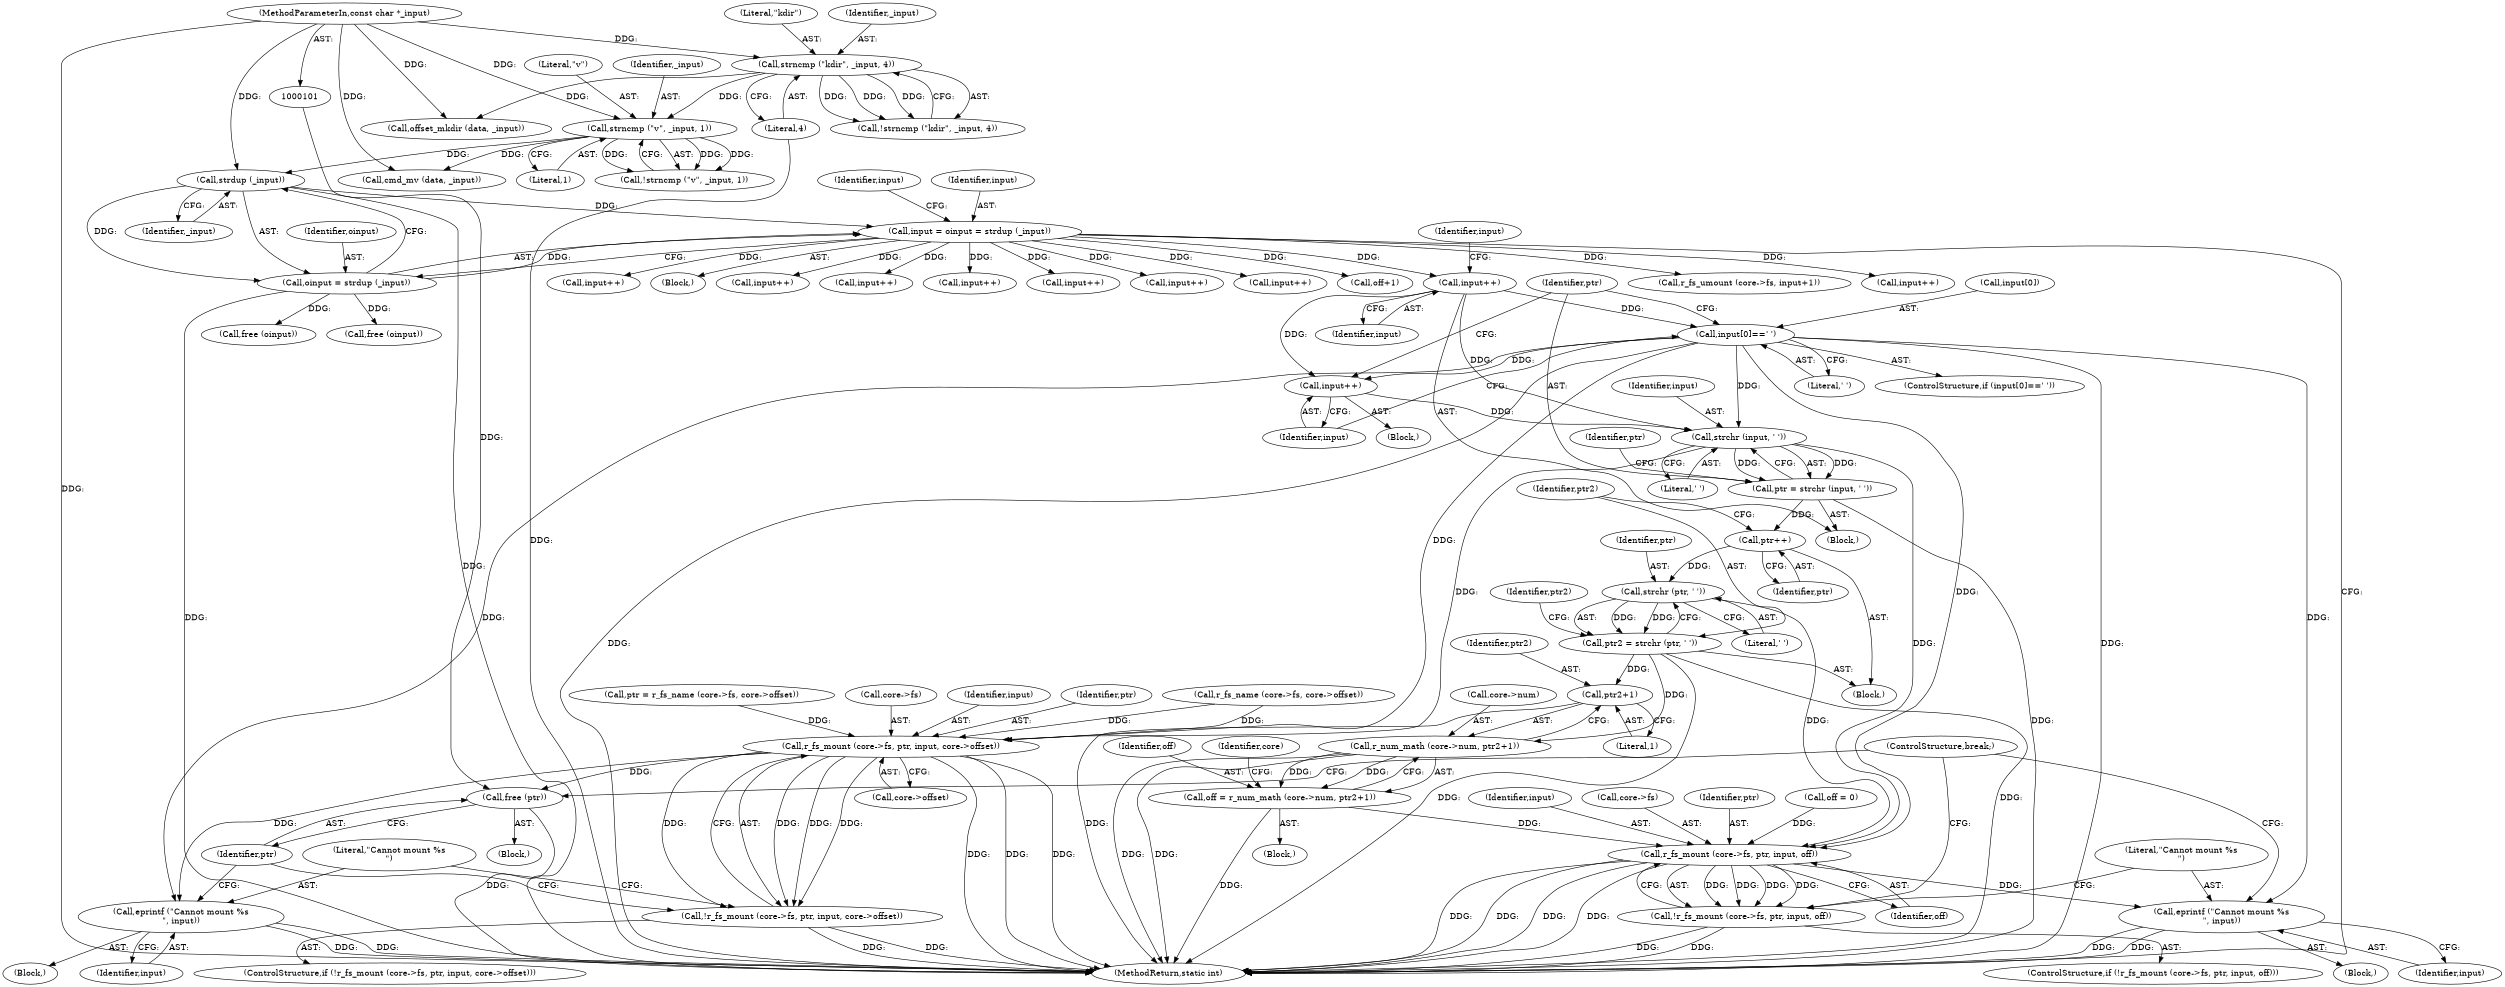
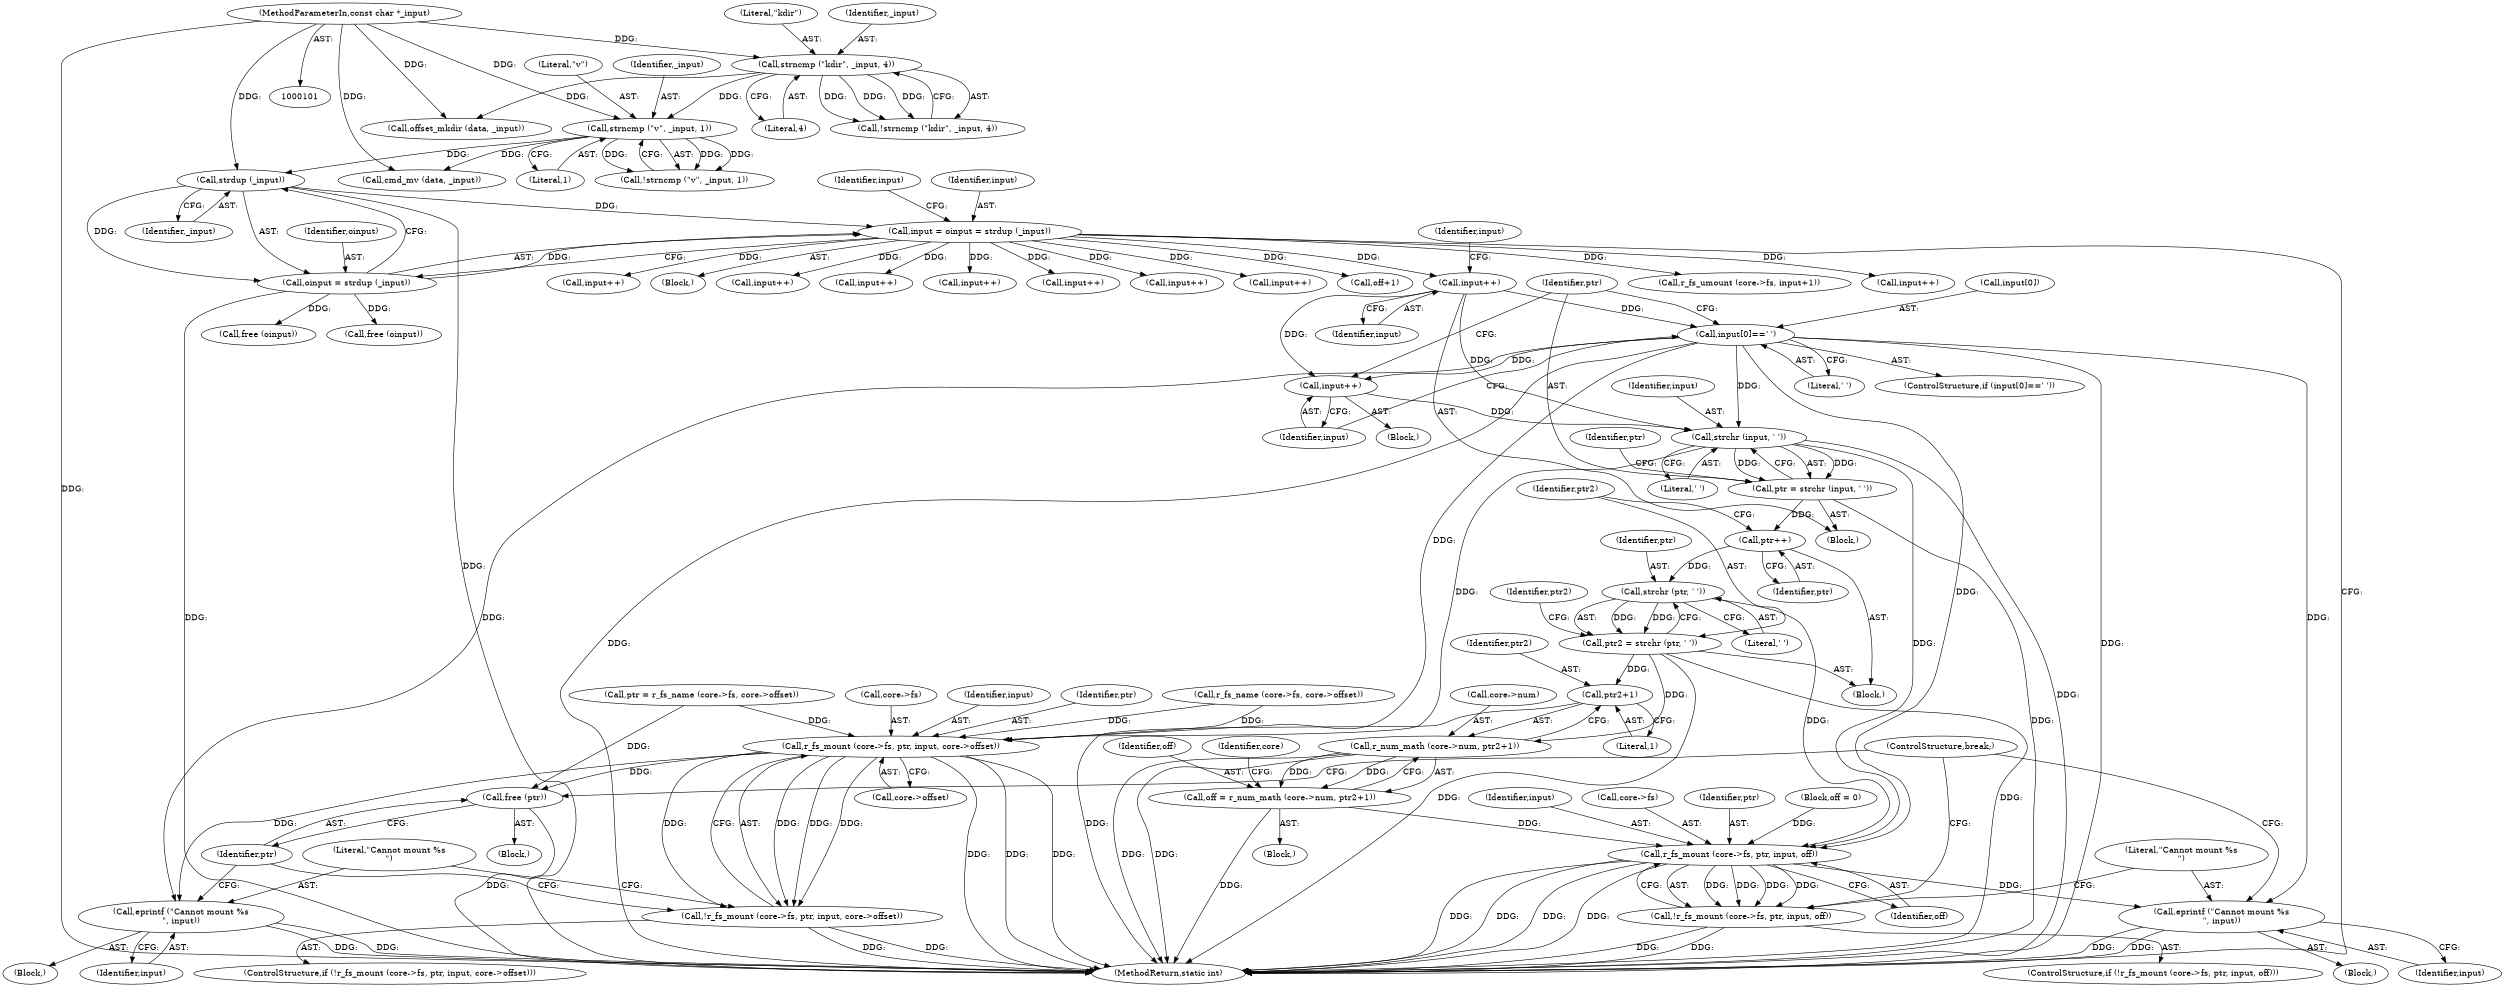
(481, 388) -> (610, 746)
(531, 680) -> (1999, 955)
(1831, 798) -> (1831, 798)
